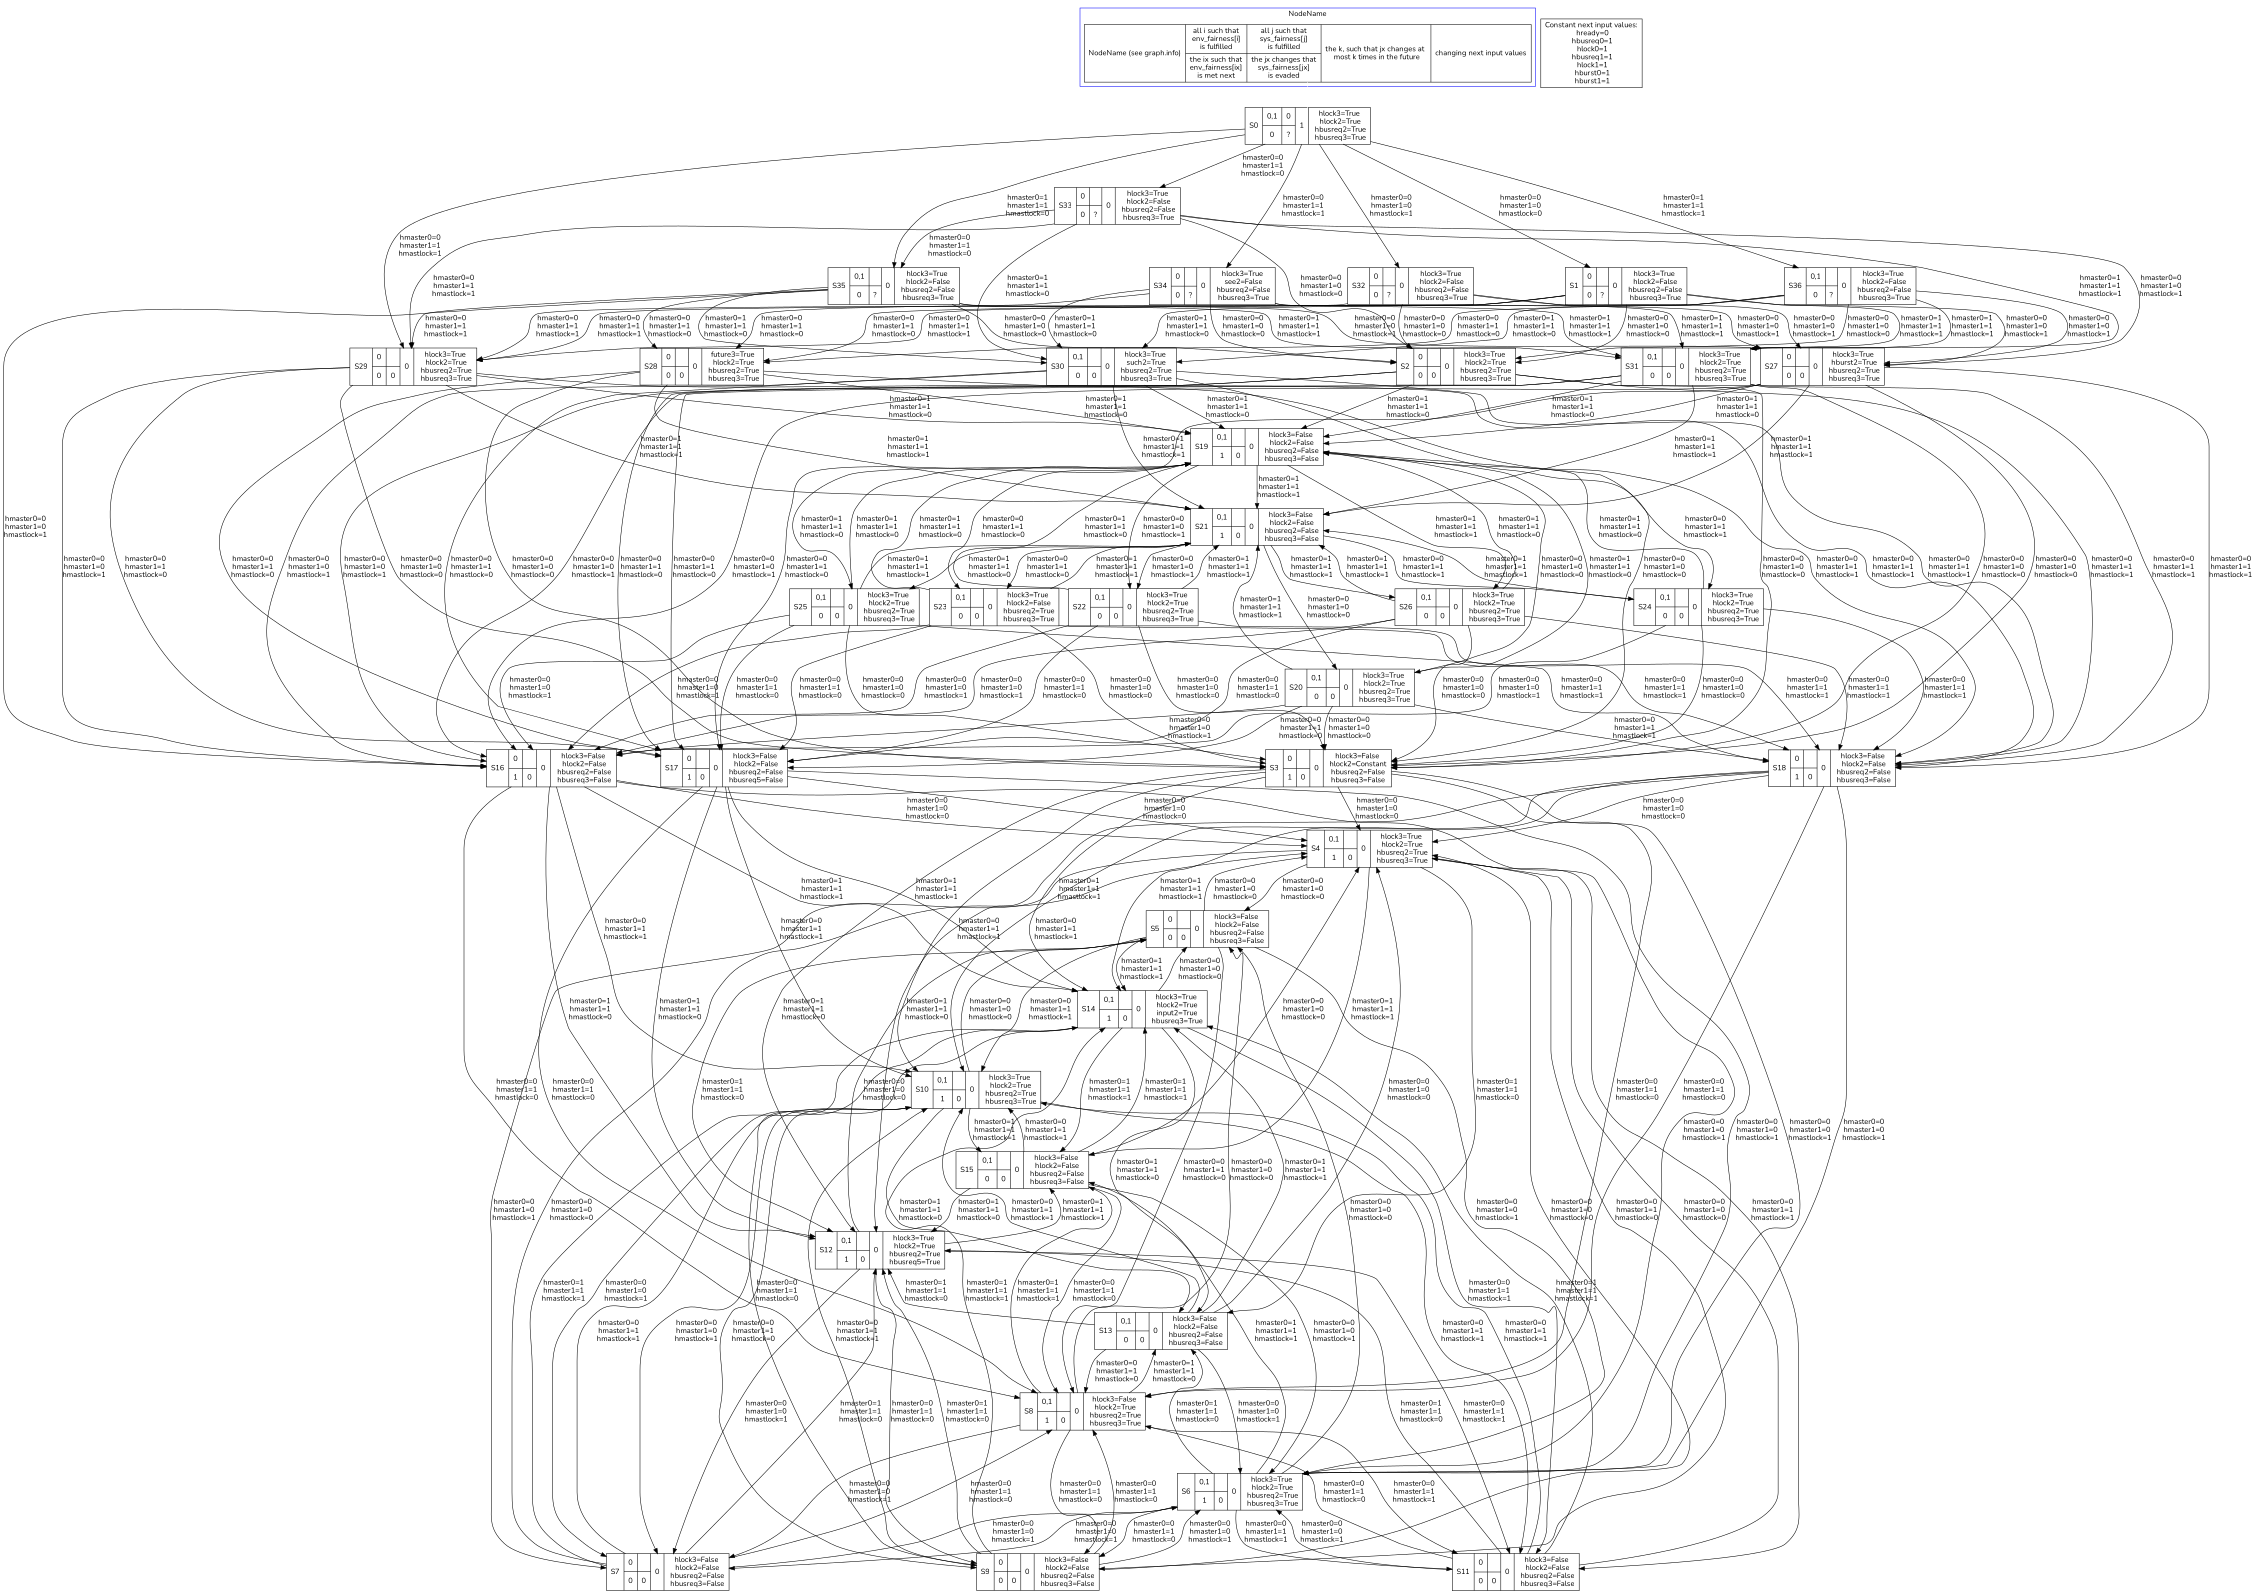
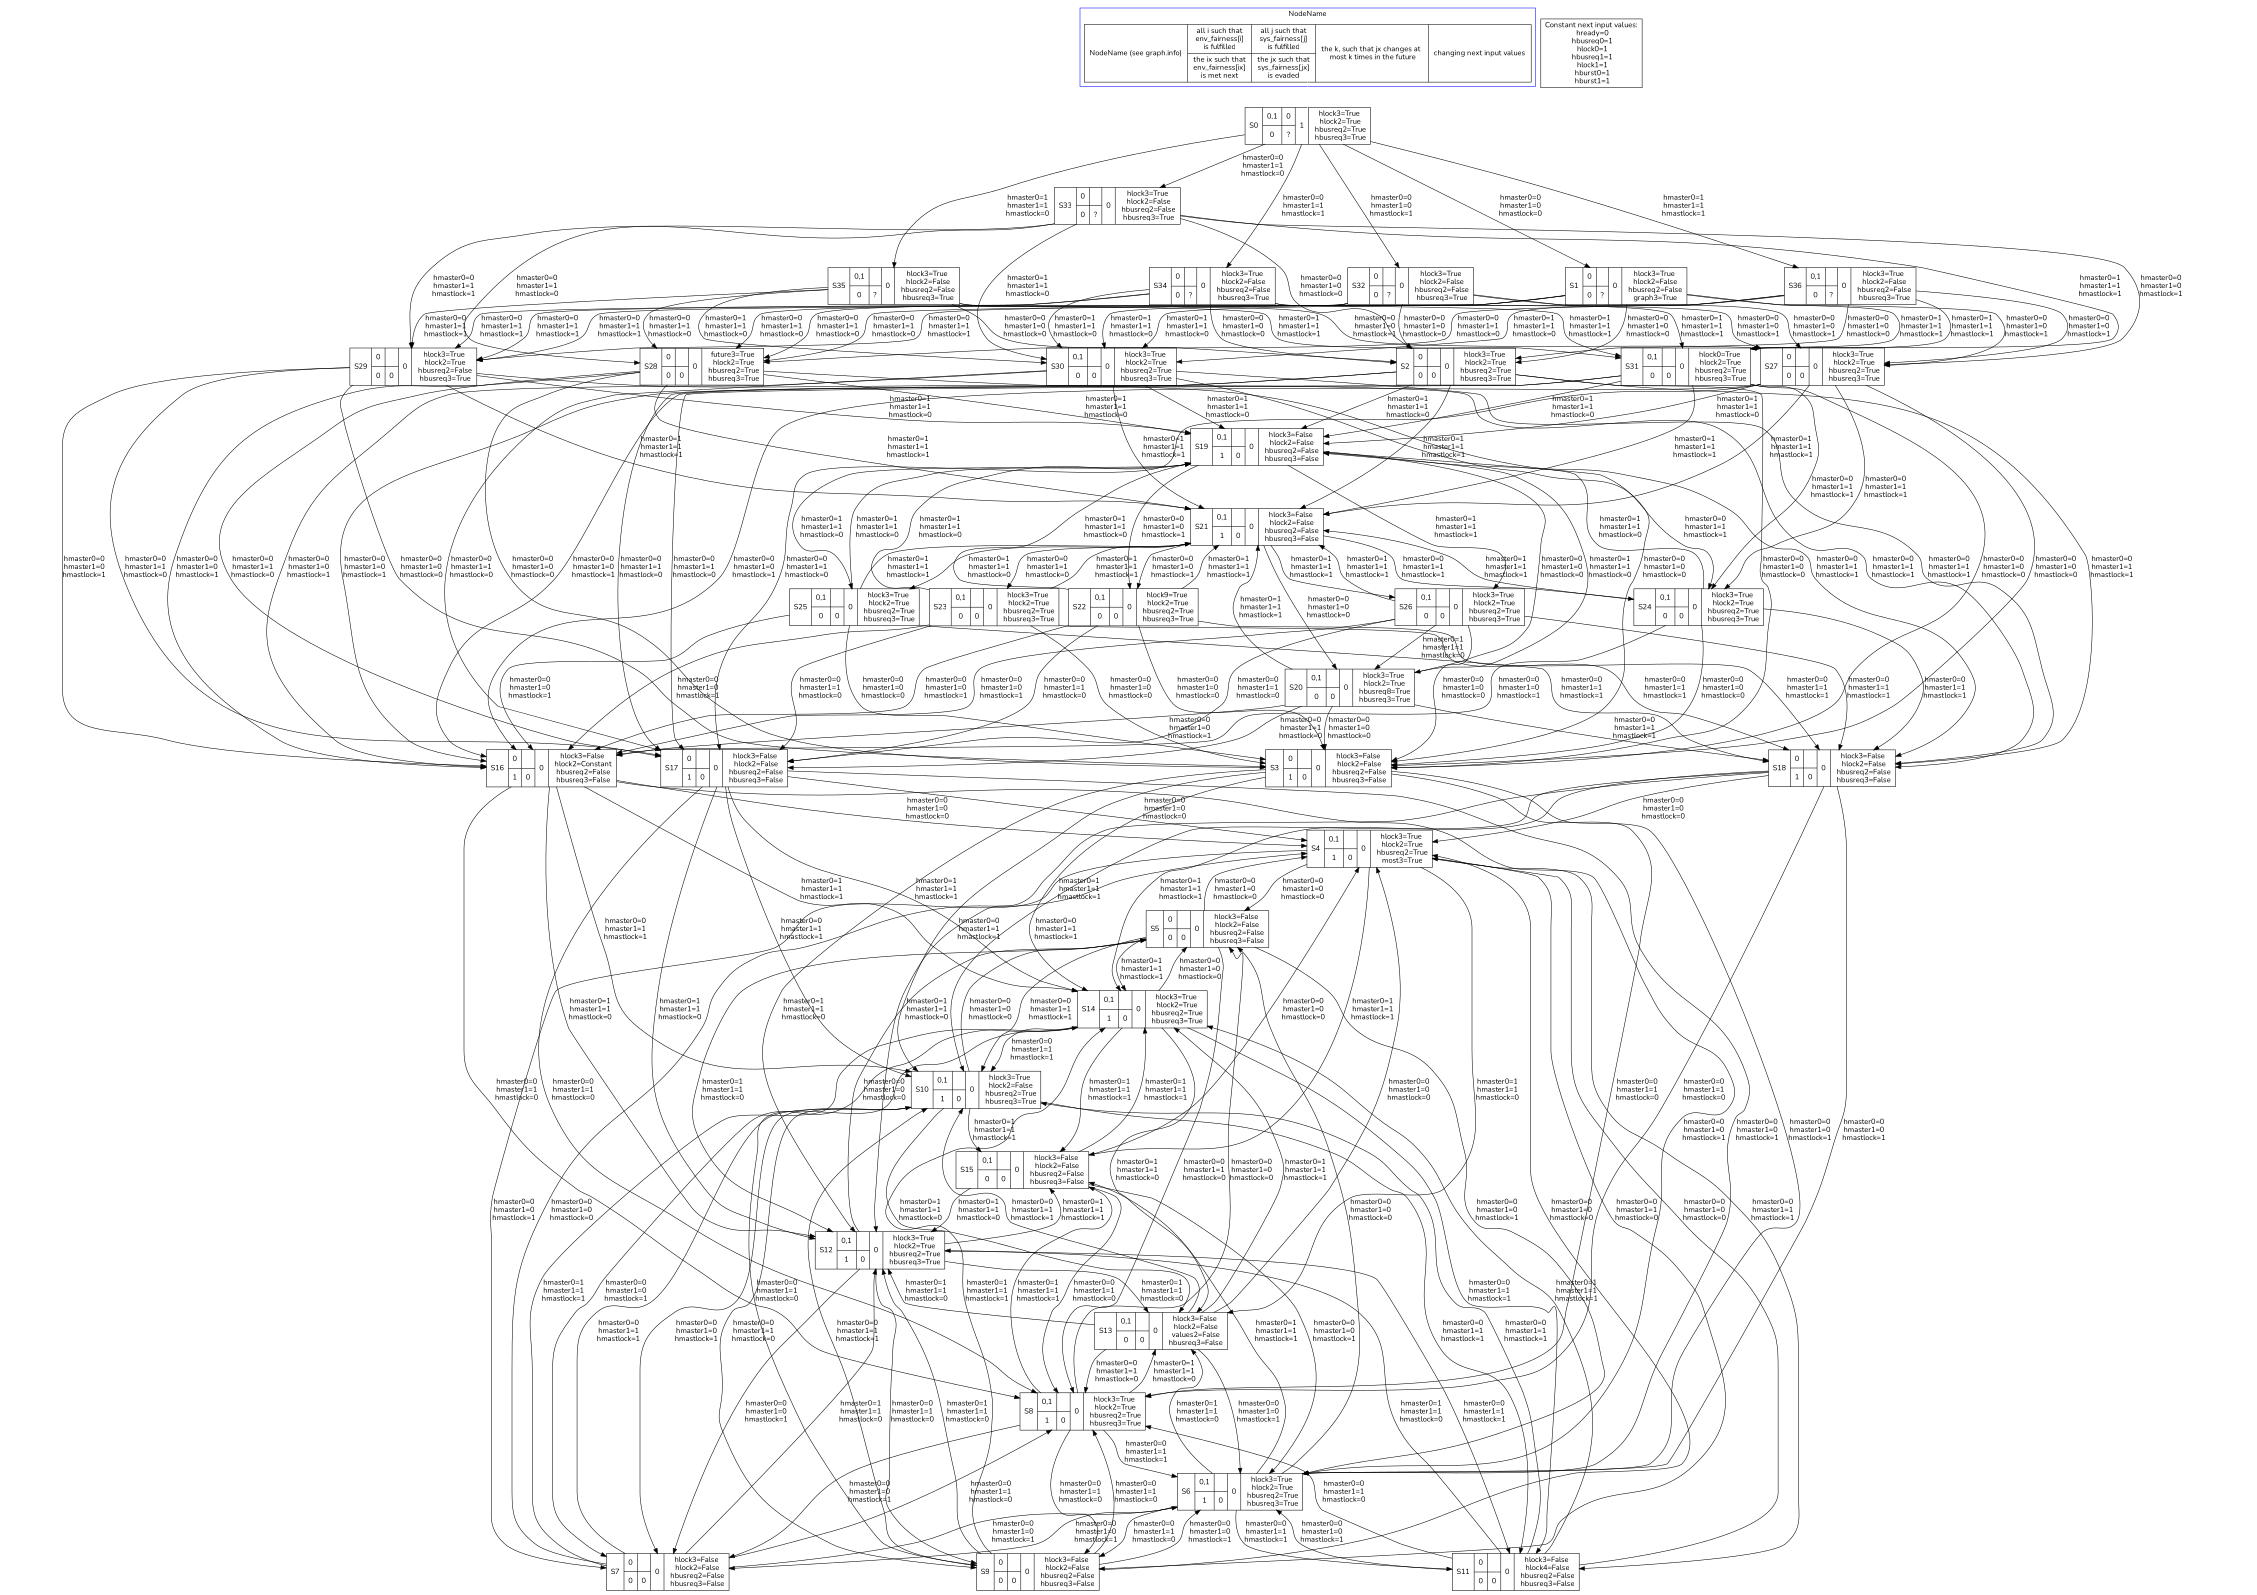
(1284, 59) -> (1284, 59)
(760, 162) -> (796, 307)
(971, 220) -> (712, 230)
(1243, 282) -> (1243, 282)
(1654, 298) -> (1654, 298)
none -> (1048, 305)
none -> (1213, 307)
(1720, 354) -> (1720, 354)
(8, 357) -> (195, 506)
(1145, 362) -> (1145, 362)
(1853, 362) -> (1853, 362)
(445, 370) -> (444, 370)
(1037, 477) -> none
(1257, 484) -> (1396, 452)
(1458, 495) -> (1407, 646)
(2132, 533) -> (1810, 478)
(2209, 562) -> (1844, 515)
(1167, 595) -> (1167, 595)
(1028, 603) -> (1028, 603)
(734, 671) -> none
(1384, 691) -> (1384, 691)
(583, 764) -> (582, 764)
(1357, 764) -> (1358, 764)
(755, 780) -> (755, 780)
(1348, 806) -> none
(1401, 861) -> (1401, 861)
(1176, 1013) -> (1176, 1013)
(1010, 1086) -> (1010, 1086)
(1022, 1131) -> (1010, 1038)
(914, 1262) -> (914, 1262)
none -> (1052, 1270)
(1195, 1335) -> (1195, 1335)
(1114, 1399) -> (1114, 1399)
(1314, 1435) -> (1128, 1465)
(1547, 1568) -> (1547, 1568)
